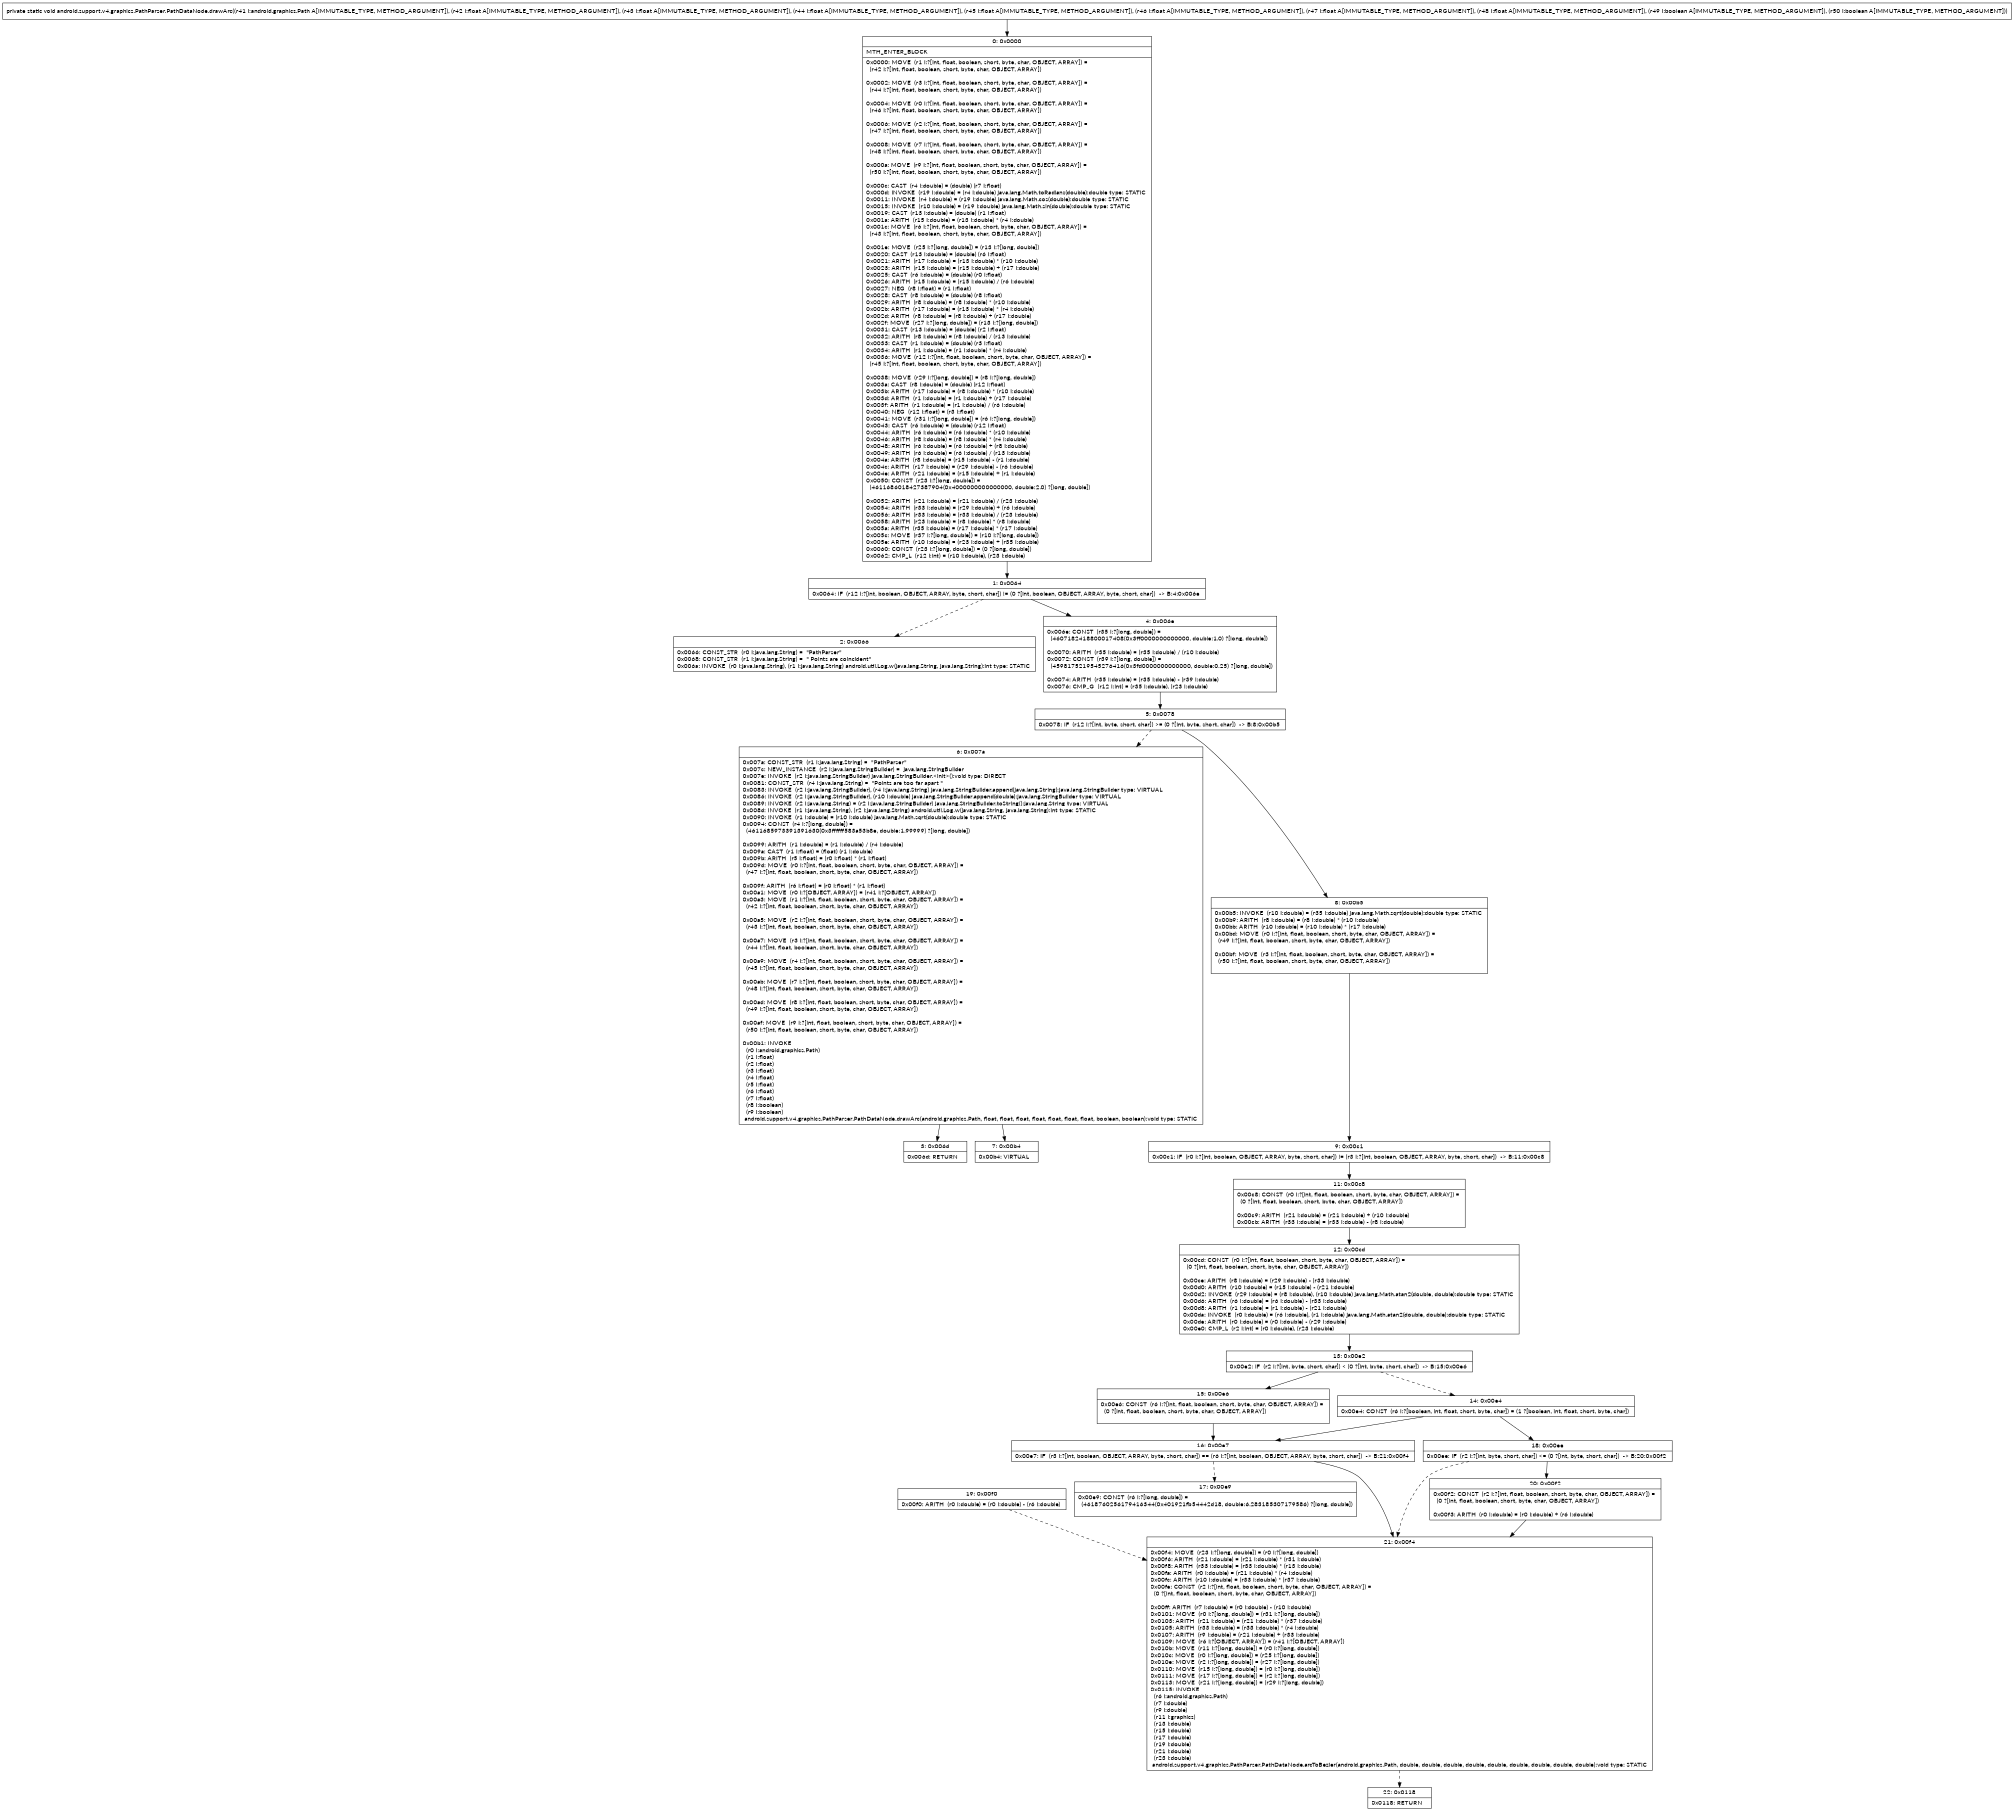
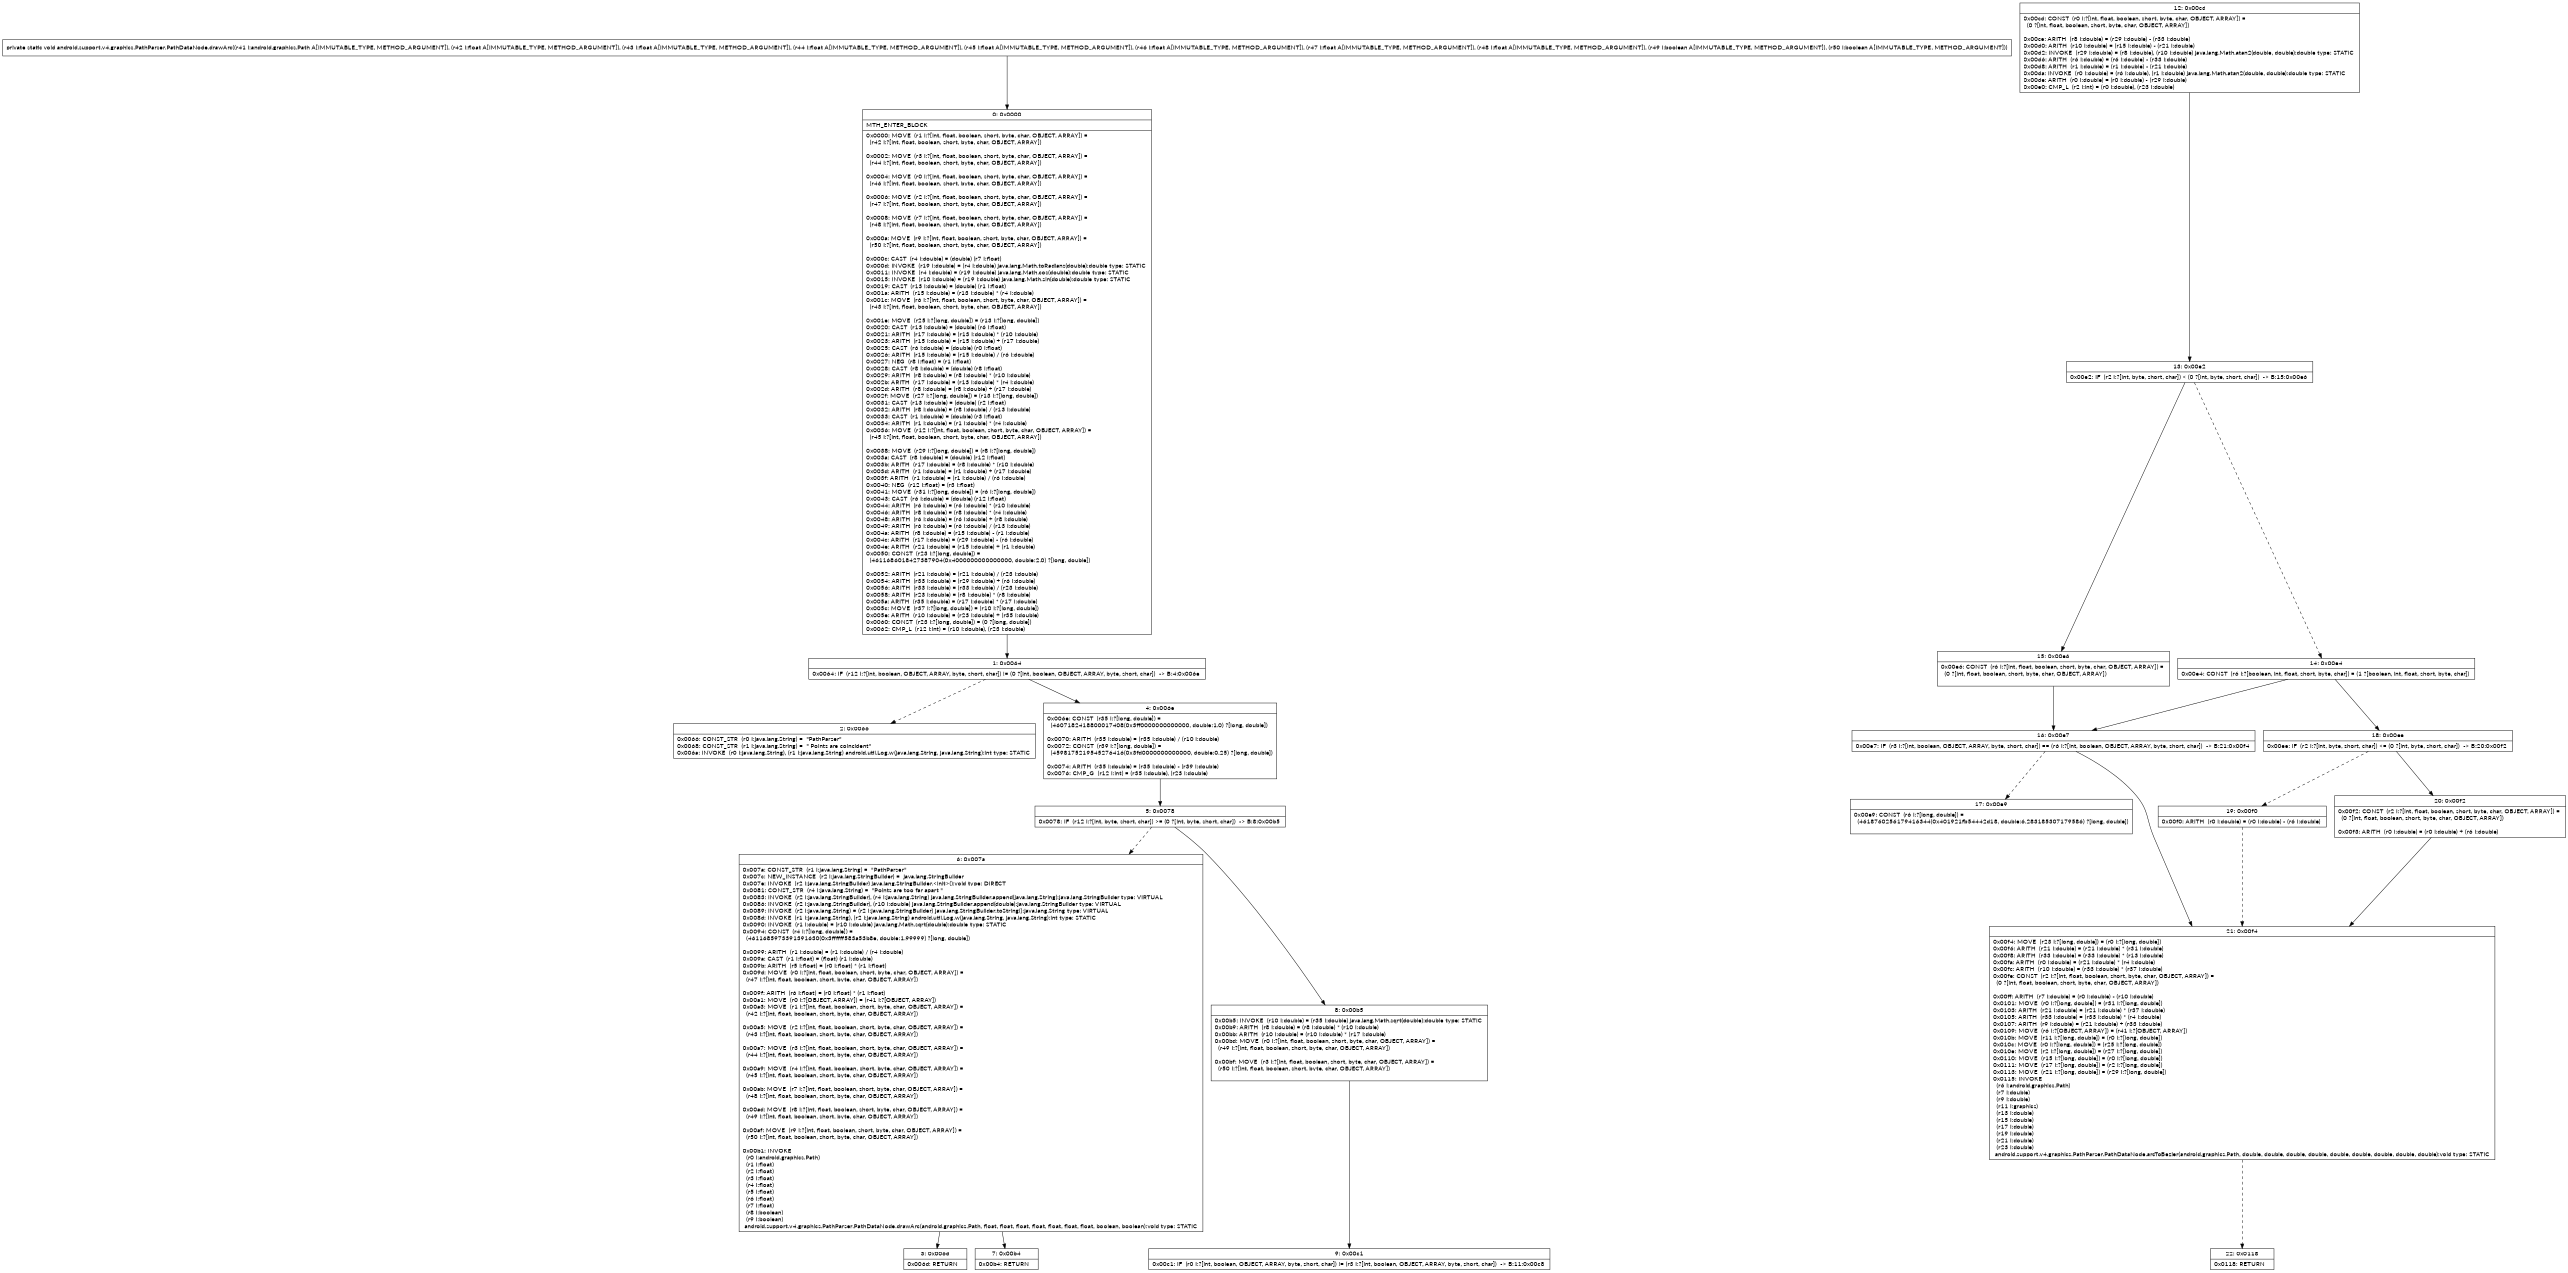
(1007, 1157) -> (1007, 1264)
(1349, 1203) -> none
(1421, 1484) -> (2317, 778)
